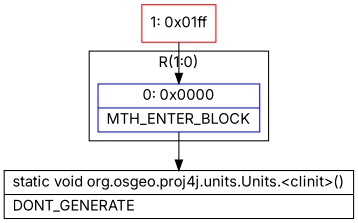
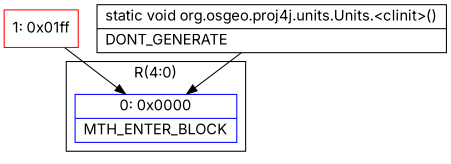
(179, 63) -> (156, 74)
(179, 147) -> (218, 70)
